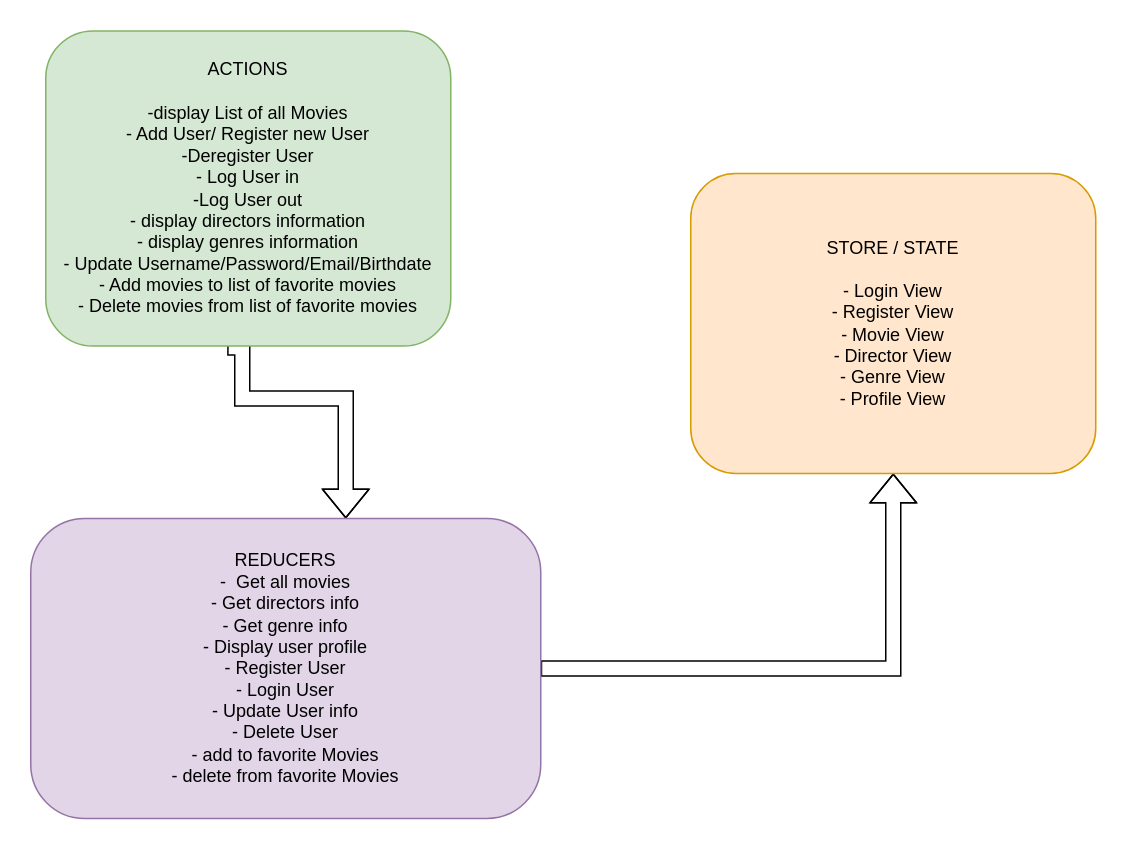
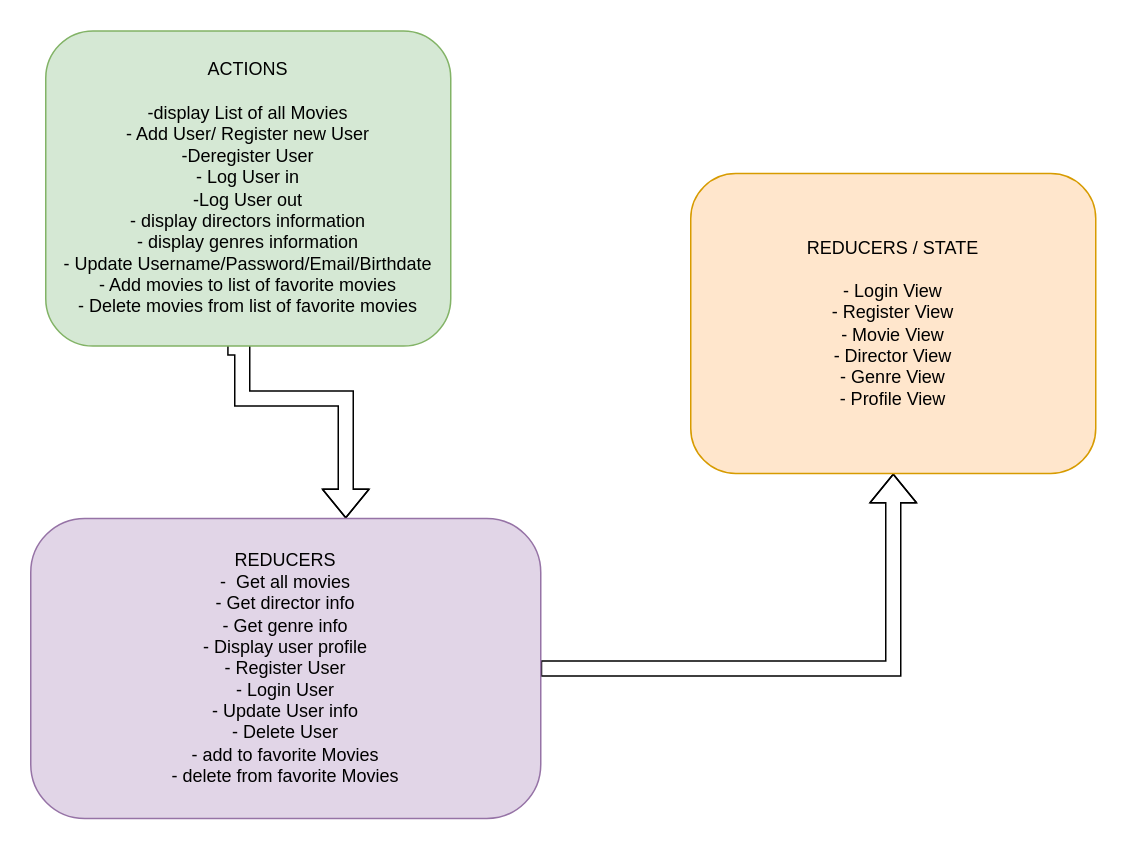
(893, 323) -> (893, 323)
(286, 668) -> (286, 668)
